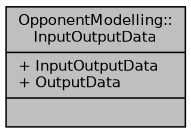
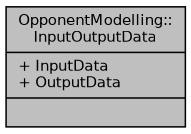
(89, 66) -> (64, 66)
